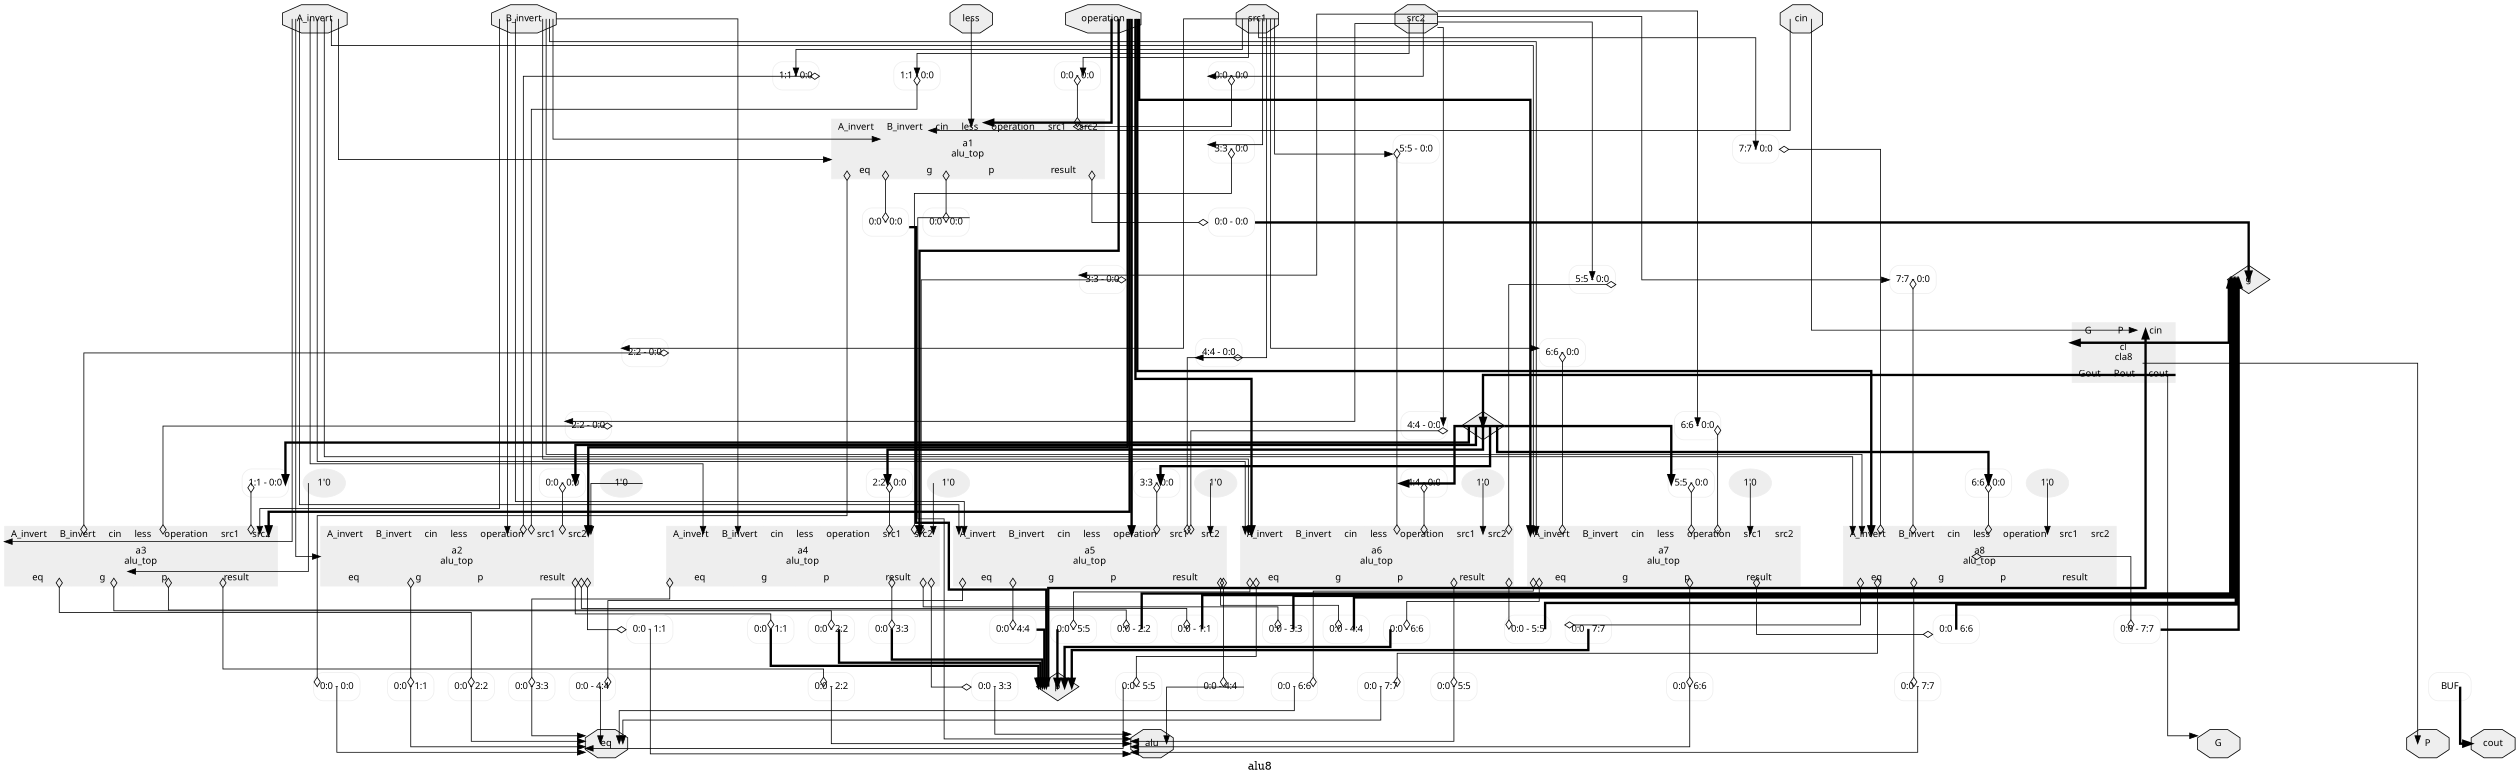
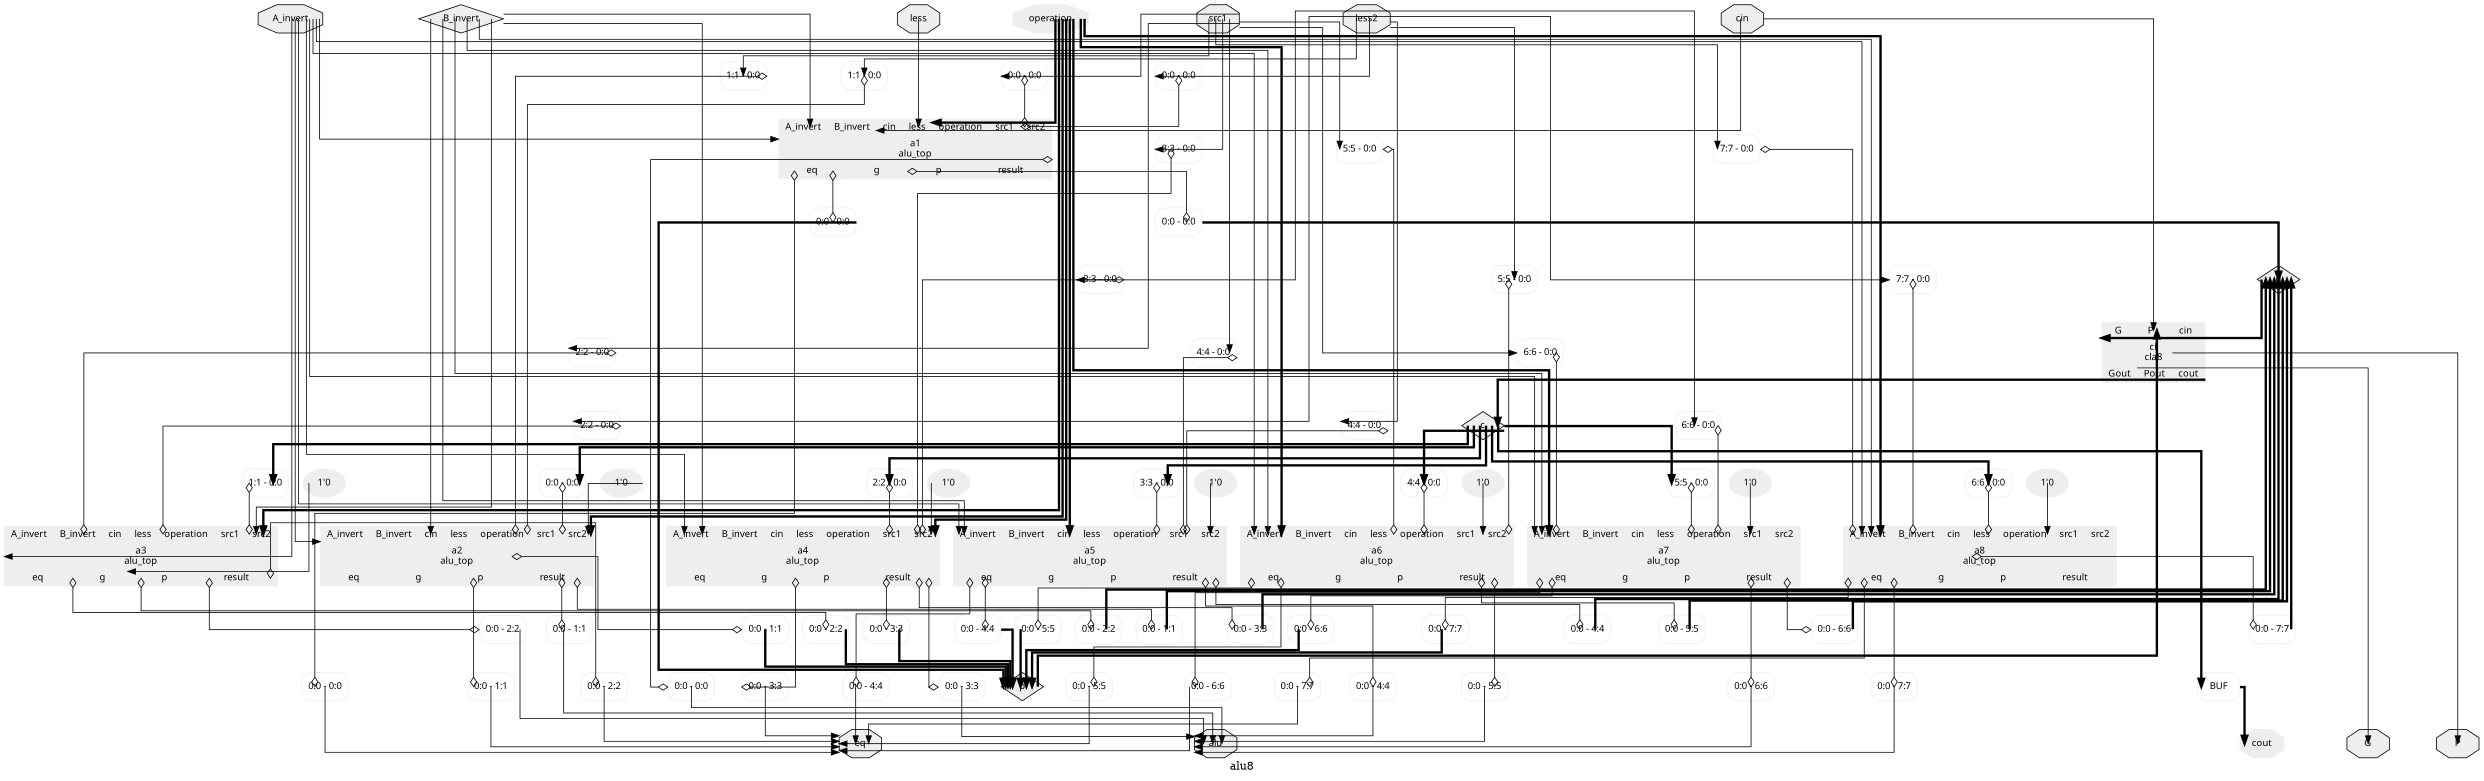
(524, 19) -> (461, 19)
(1103, 19) -> (1051, 19)
(1416, 19) -> (1367, 19)
none -> (1951, 451)
(2493, 744) -> (2262, 744)
